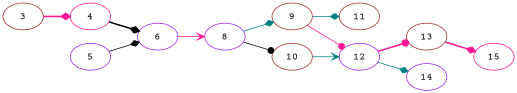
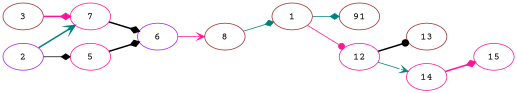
(90, 16) -> (90, 16)
(292, 16) -> (292, 16)
(359, 16) -> (359, 16)
(225, 37) -> (225, 37)
(456, 45) -> (456, 68)
(120, 48) -> (120, 48)
(390, 48) -> (390, 48)
none -> (23, 57)
(90, 57) -> (90, 57)
(292, 57) -> none
(359, 57) -> (359, 57)
(389, 66) -> (389, 66)
(427, 77) -> (427, 77)
